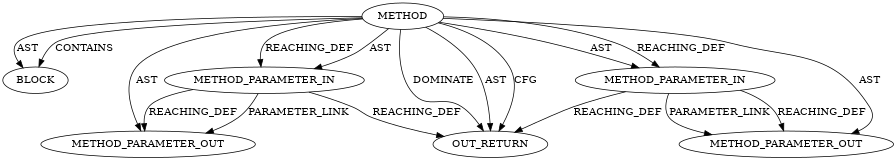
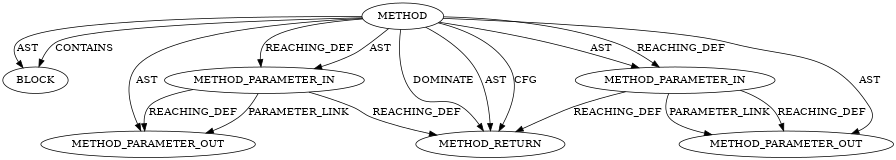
(490, 144) -> (490, 144)
